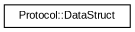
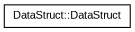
(67, 16) -> (67, 16)
